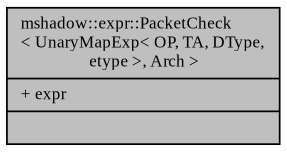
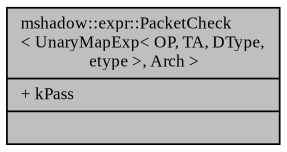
(44, 94) -> (47, 94)
